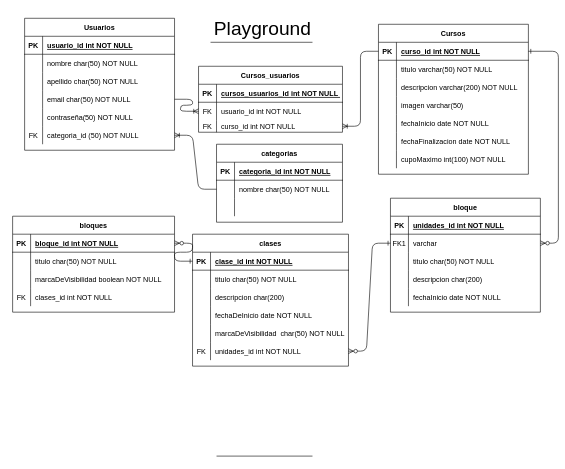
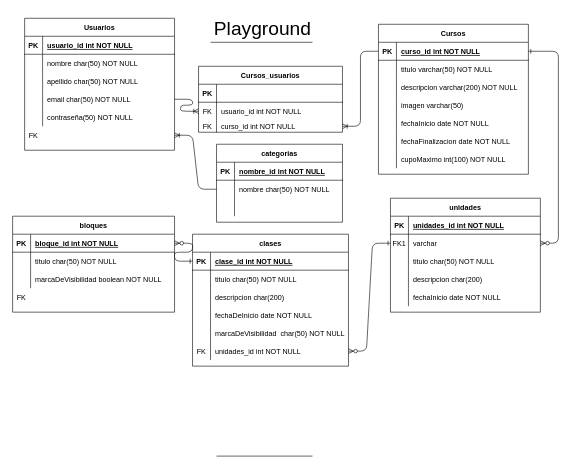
(279, 93) -> none
(108, 135) -> none
(284, 172) -> (278, 172)
(465, 208) -> (465, 208)
(102, 297) -> none
